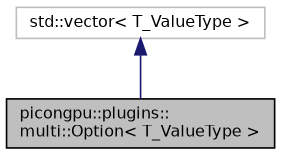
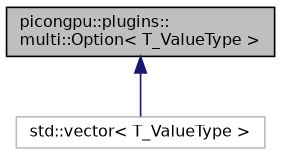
(141, 77) -> (141, 95)
